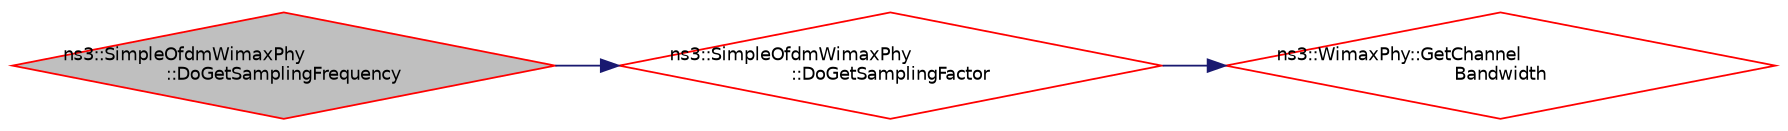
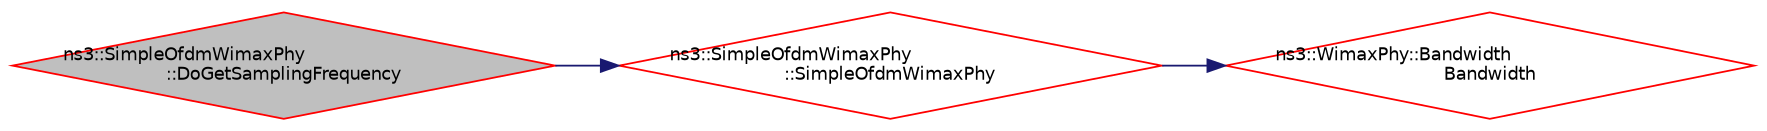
(890, 66) -> (890, 66)
(1500, 66) -> (1490, 66)
